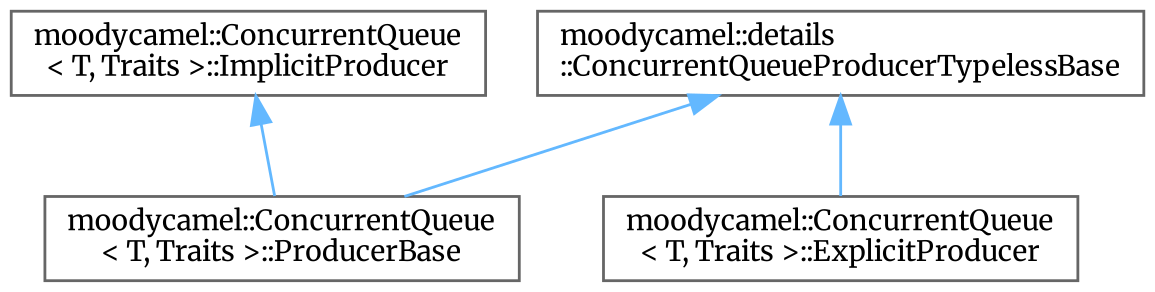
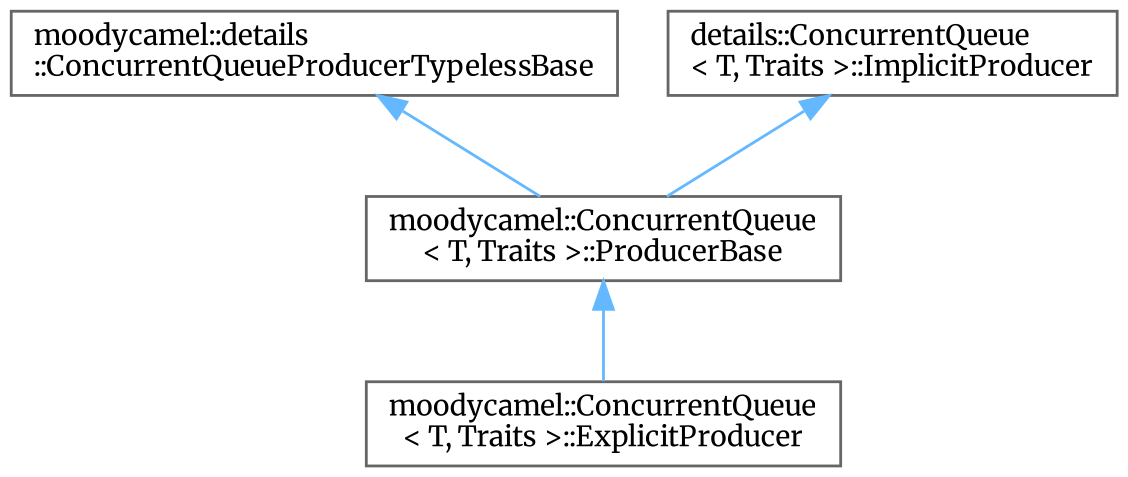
(248, 53) -> (893, 53)
(841, 160) -> (603, 346)
